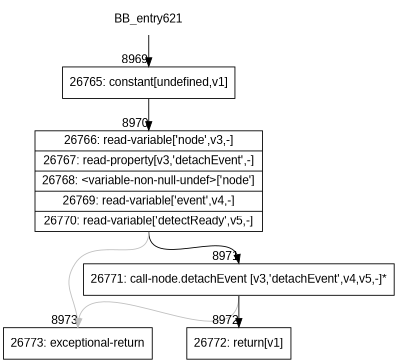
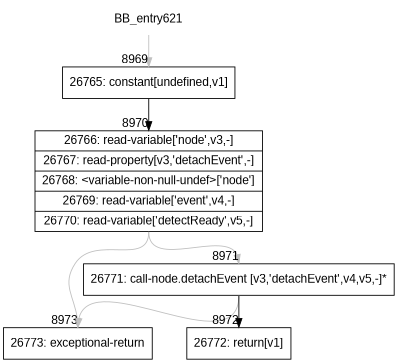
(149, 46) -> (149, 46)
(189, 248) -> (189, 248)
